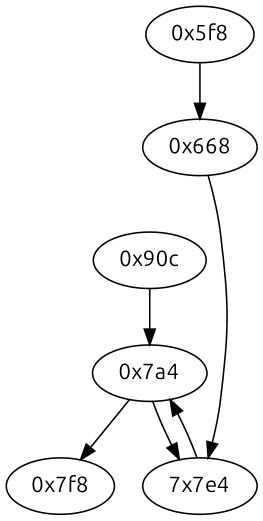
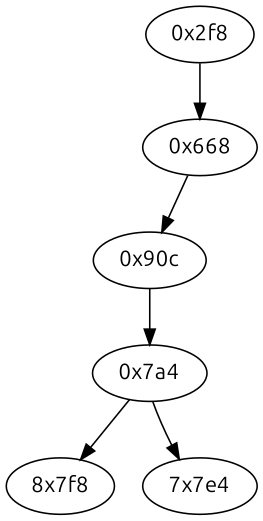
(200, 34) -> (200, 34)
(227, 309) -> (178, 197)
(188, 435) -> none
(60, 486) -> (60, 486)
